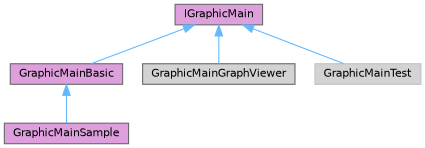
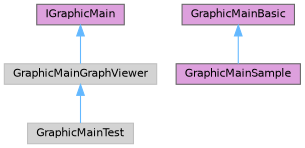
(138, 46) -> none
(298, 46) -> (81, 109)
(219, 74) -> (81, 74)
